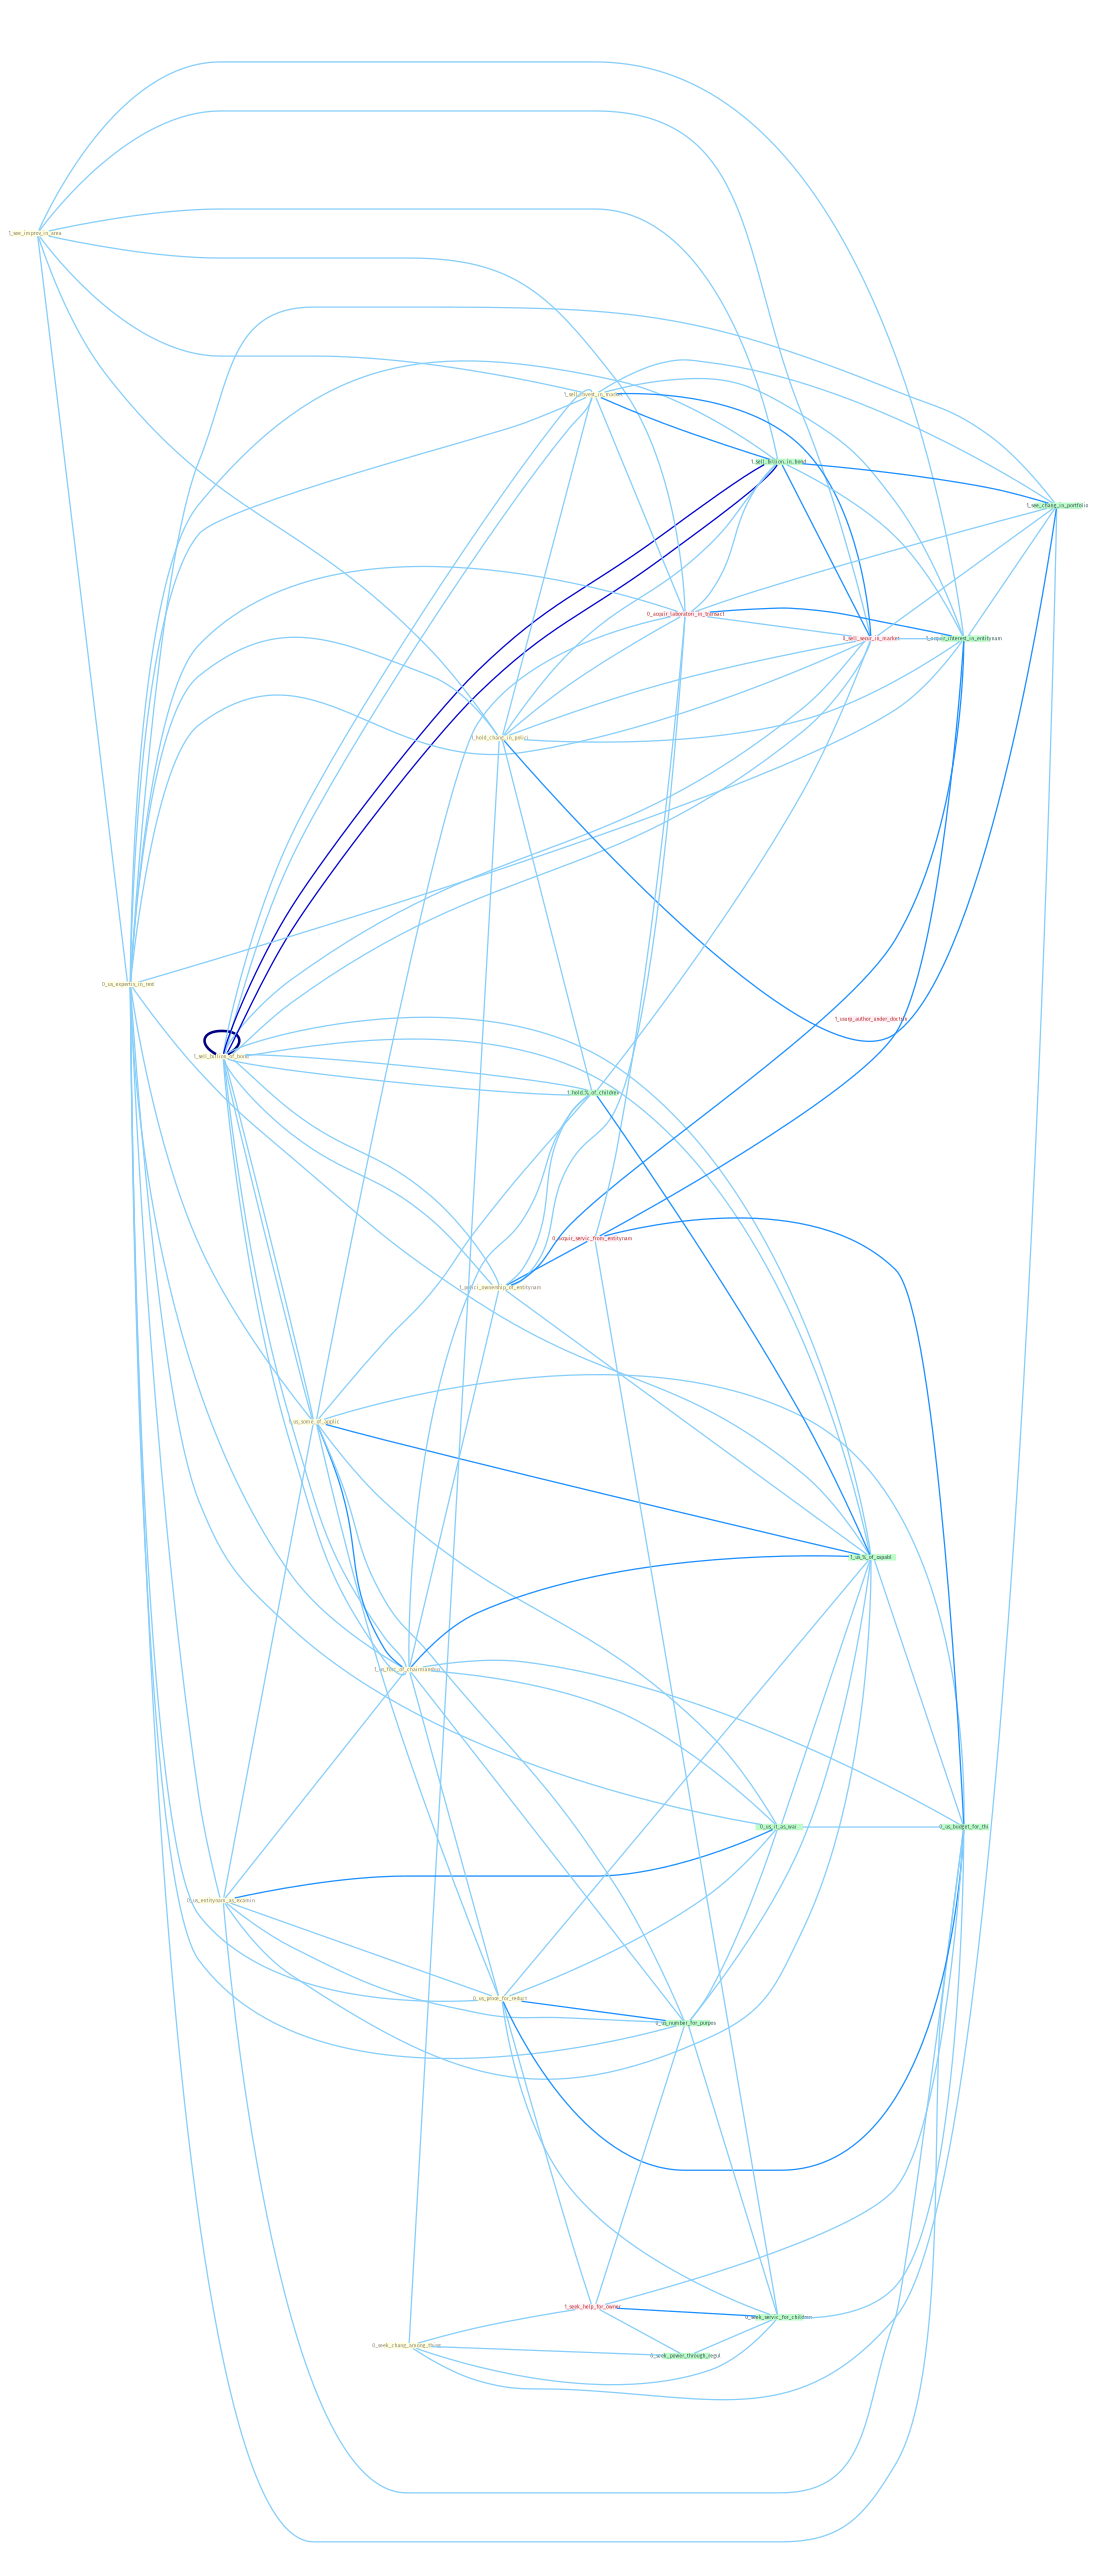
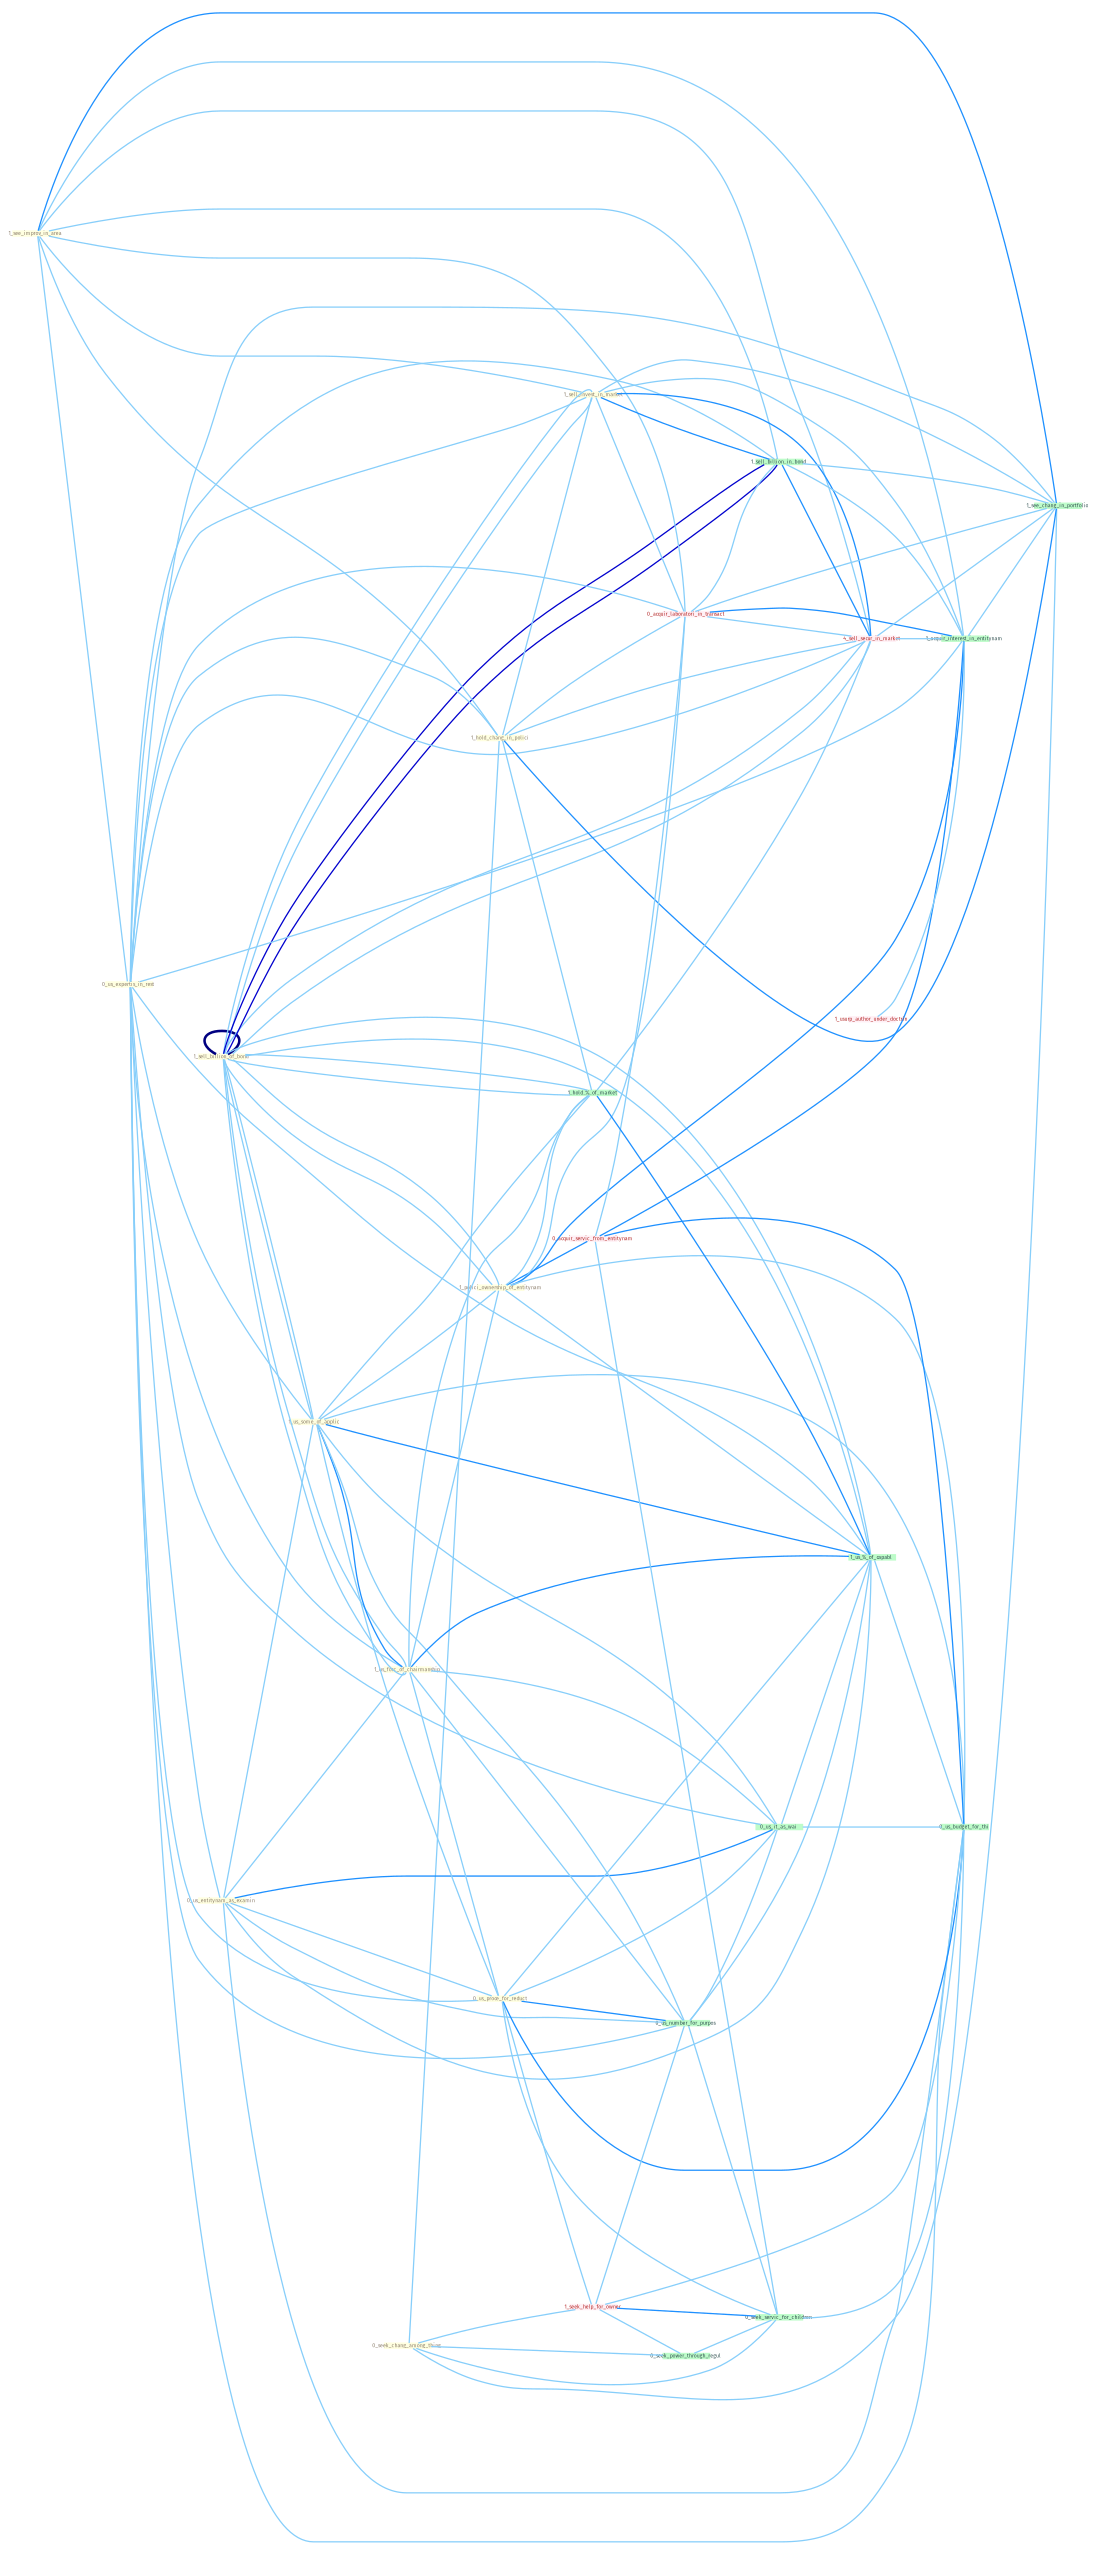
none -> (666, 13)
(920, 477) -> (920, 477)
(646, 594) -> none
(872, 639) -> (872, 639)
(752, 731) -> (949, 837)
(411, 958) -> (410, 1357)
(594, 1093) -> (594, 1093)
(701, 1706) -> (901, 1328)
